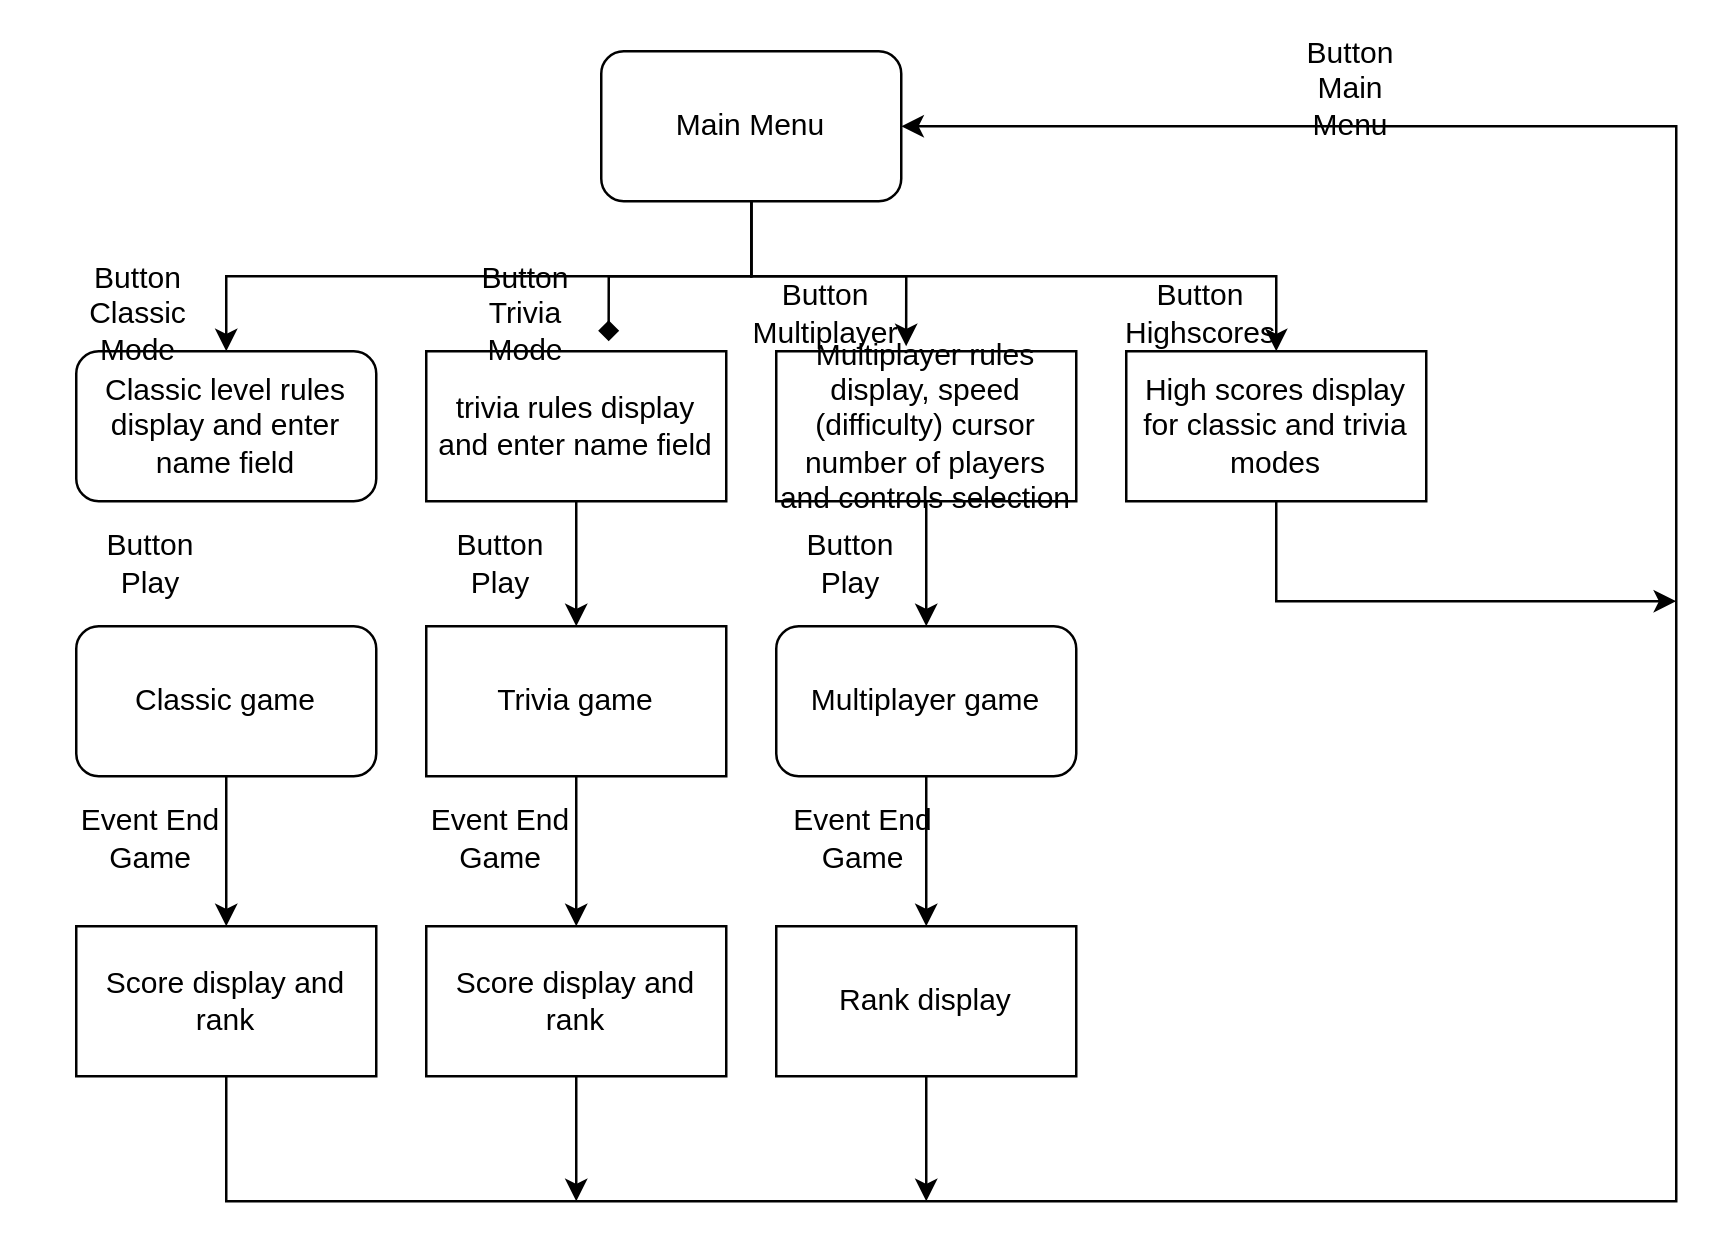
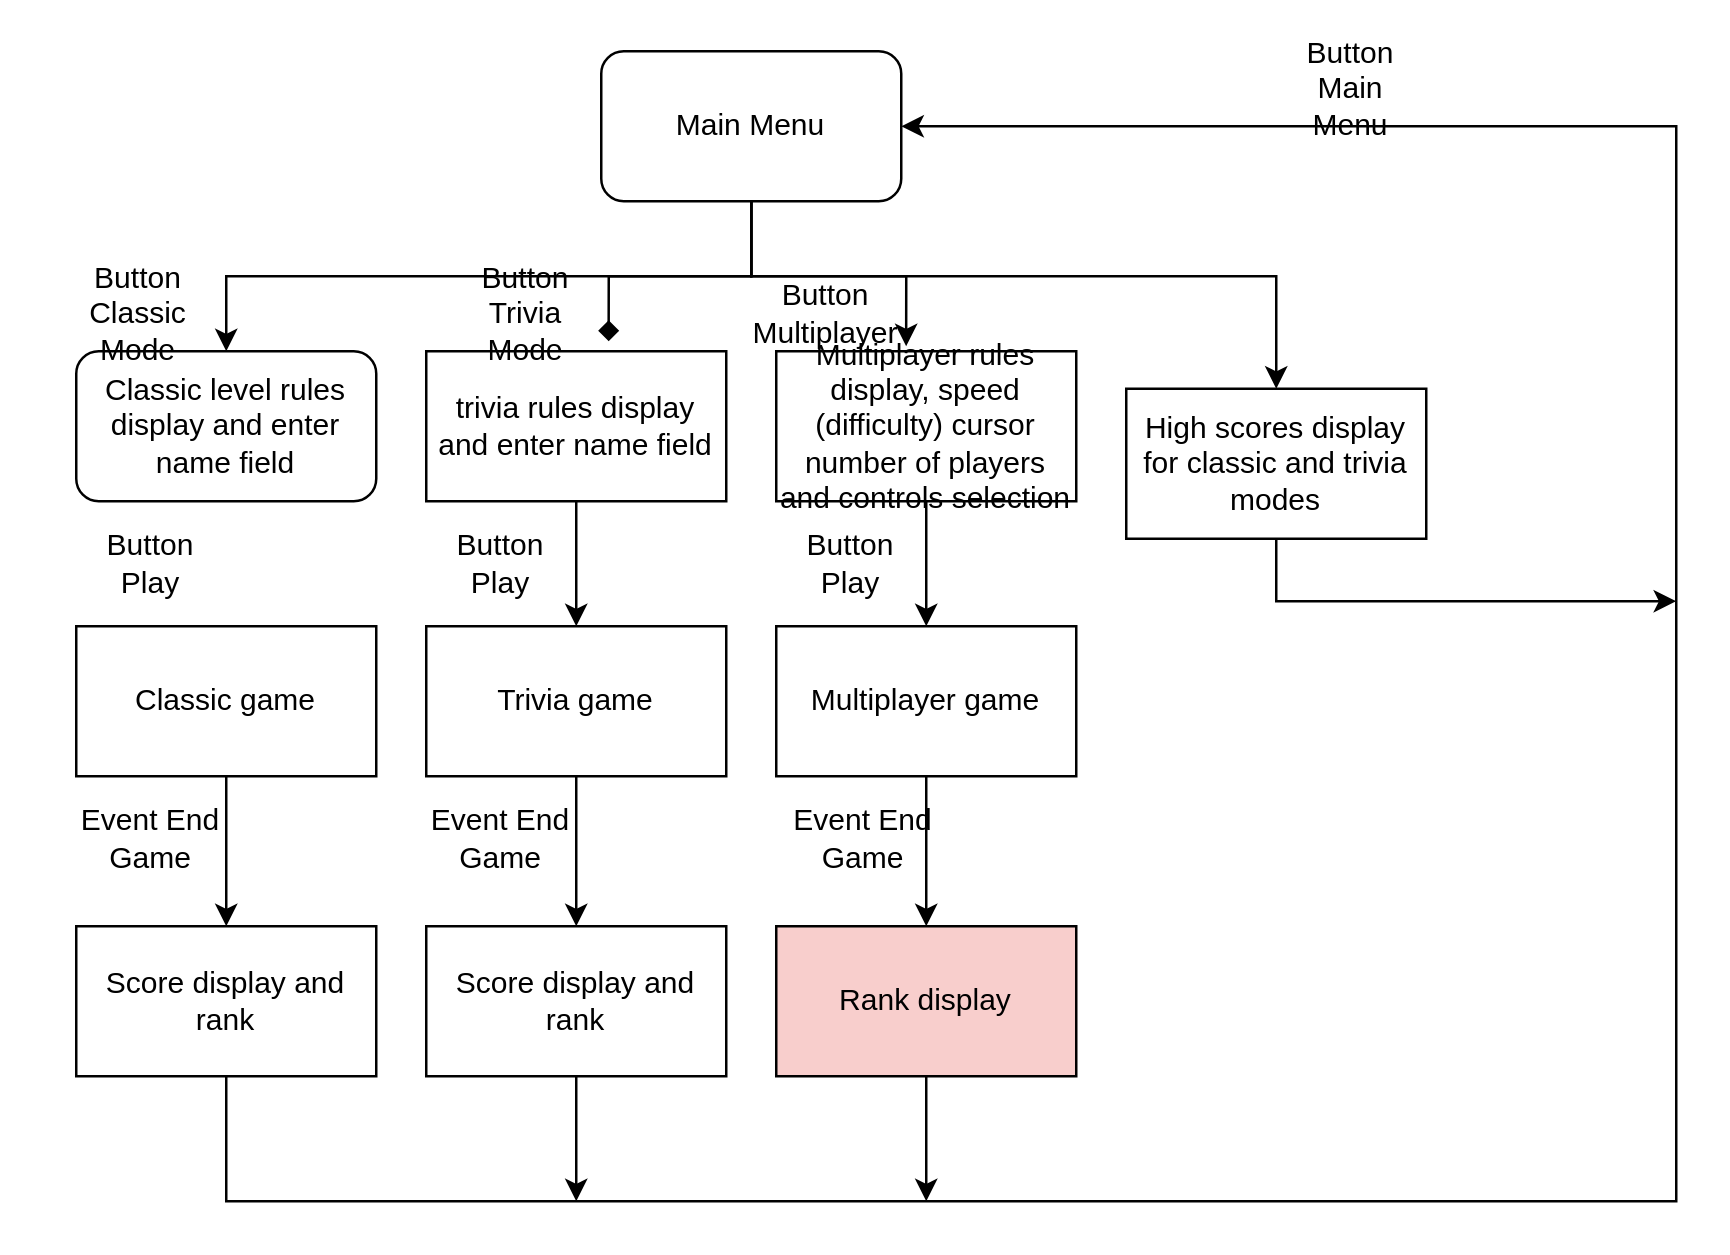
(1201, 314) -> none
(1276, 426) -> (1276, 464)
(226, 701) -> (226, 701)
(926, 701) -> (926, 701)
(926, 1001) -> (926, 1001)
